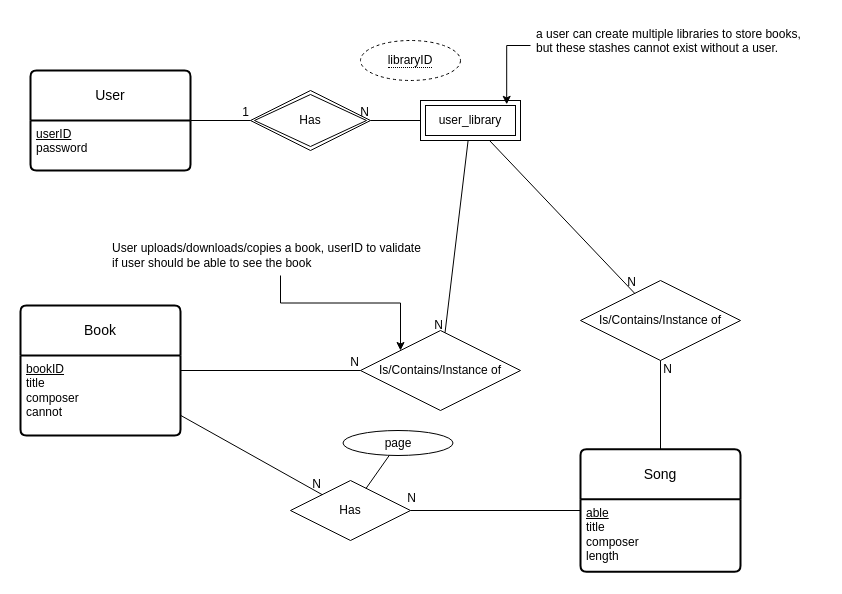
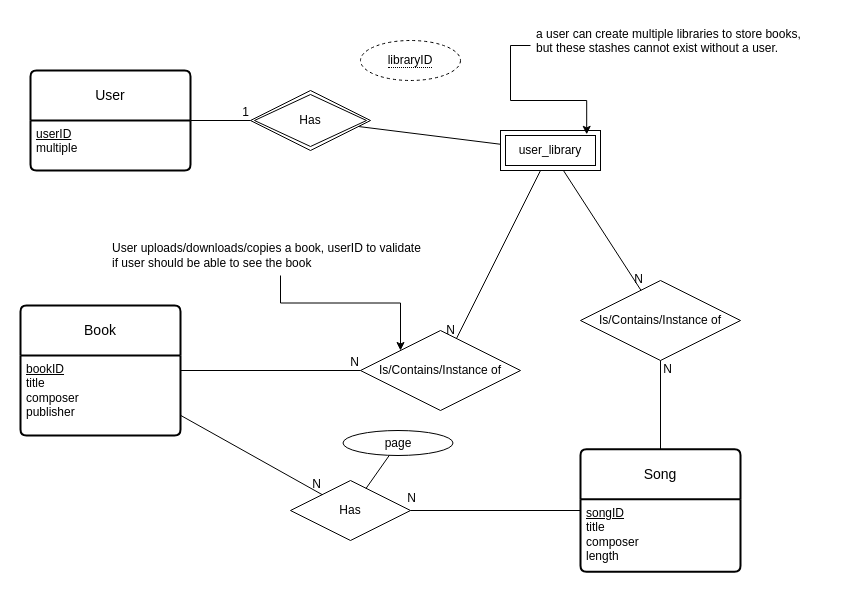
(471, 121) -> (551, 151)
(63, 142) -> (59, 142)
(53, 391) -> (54, 391)
(613, 535) -> (613, 535)
